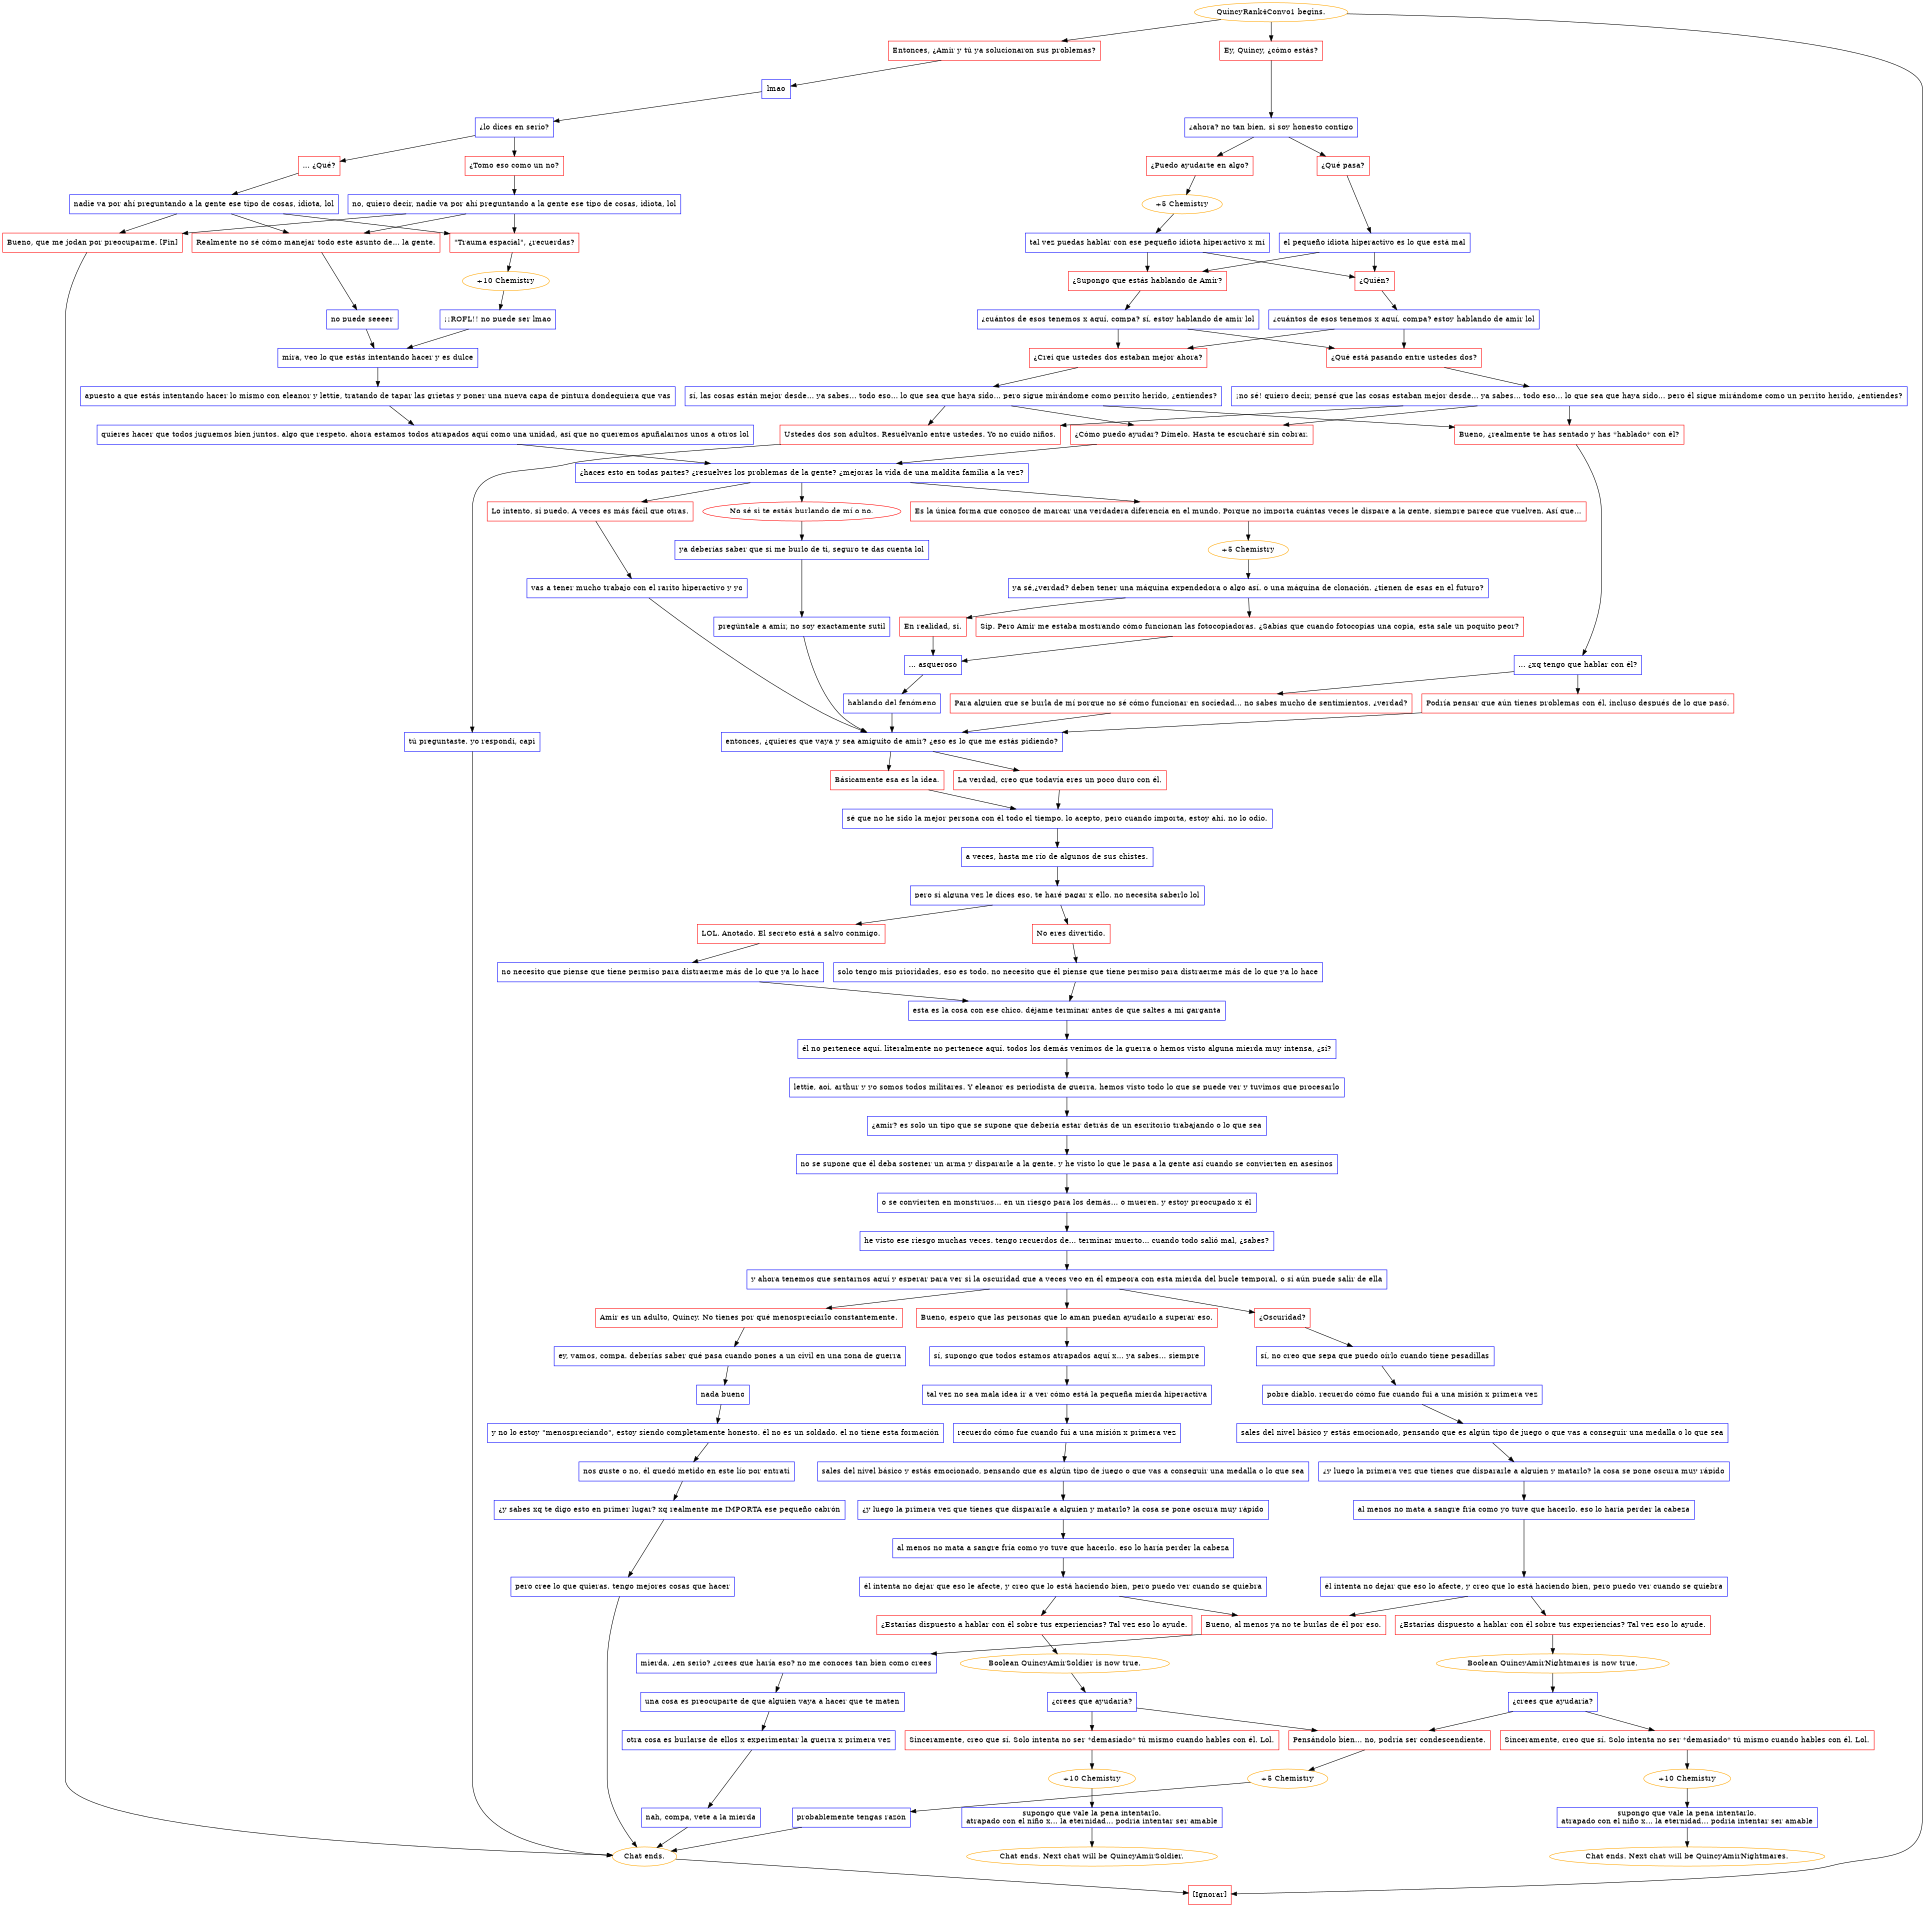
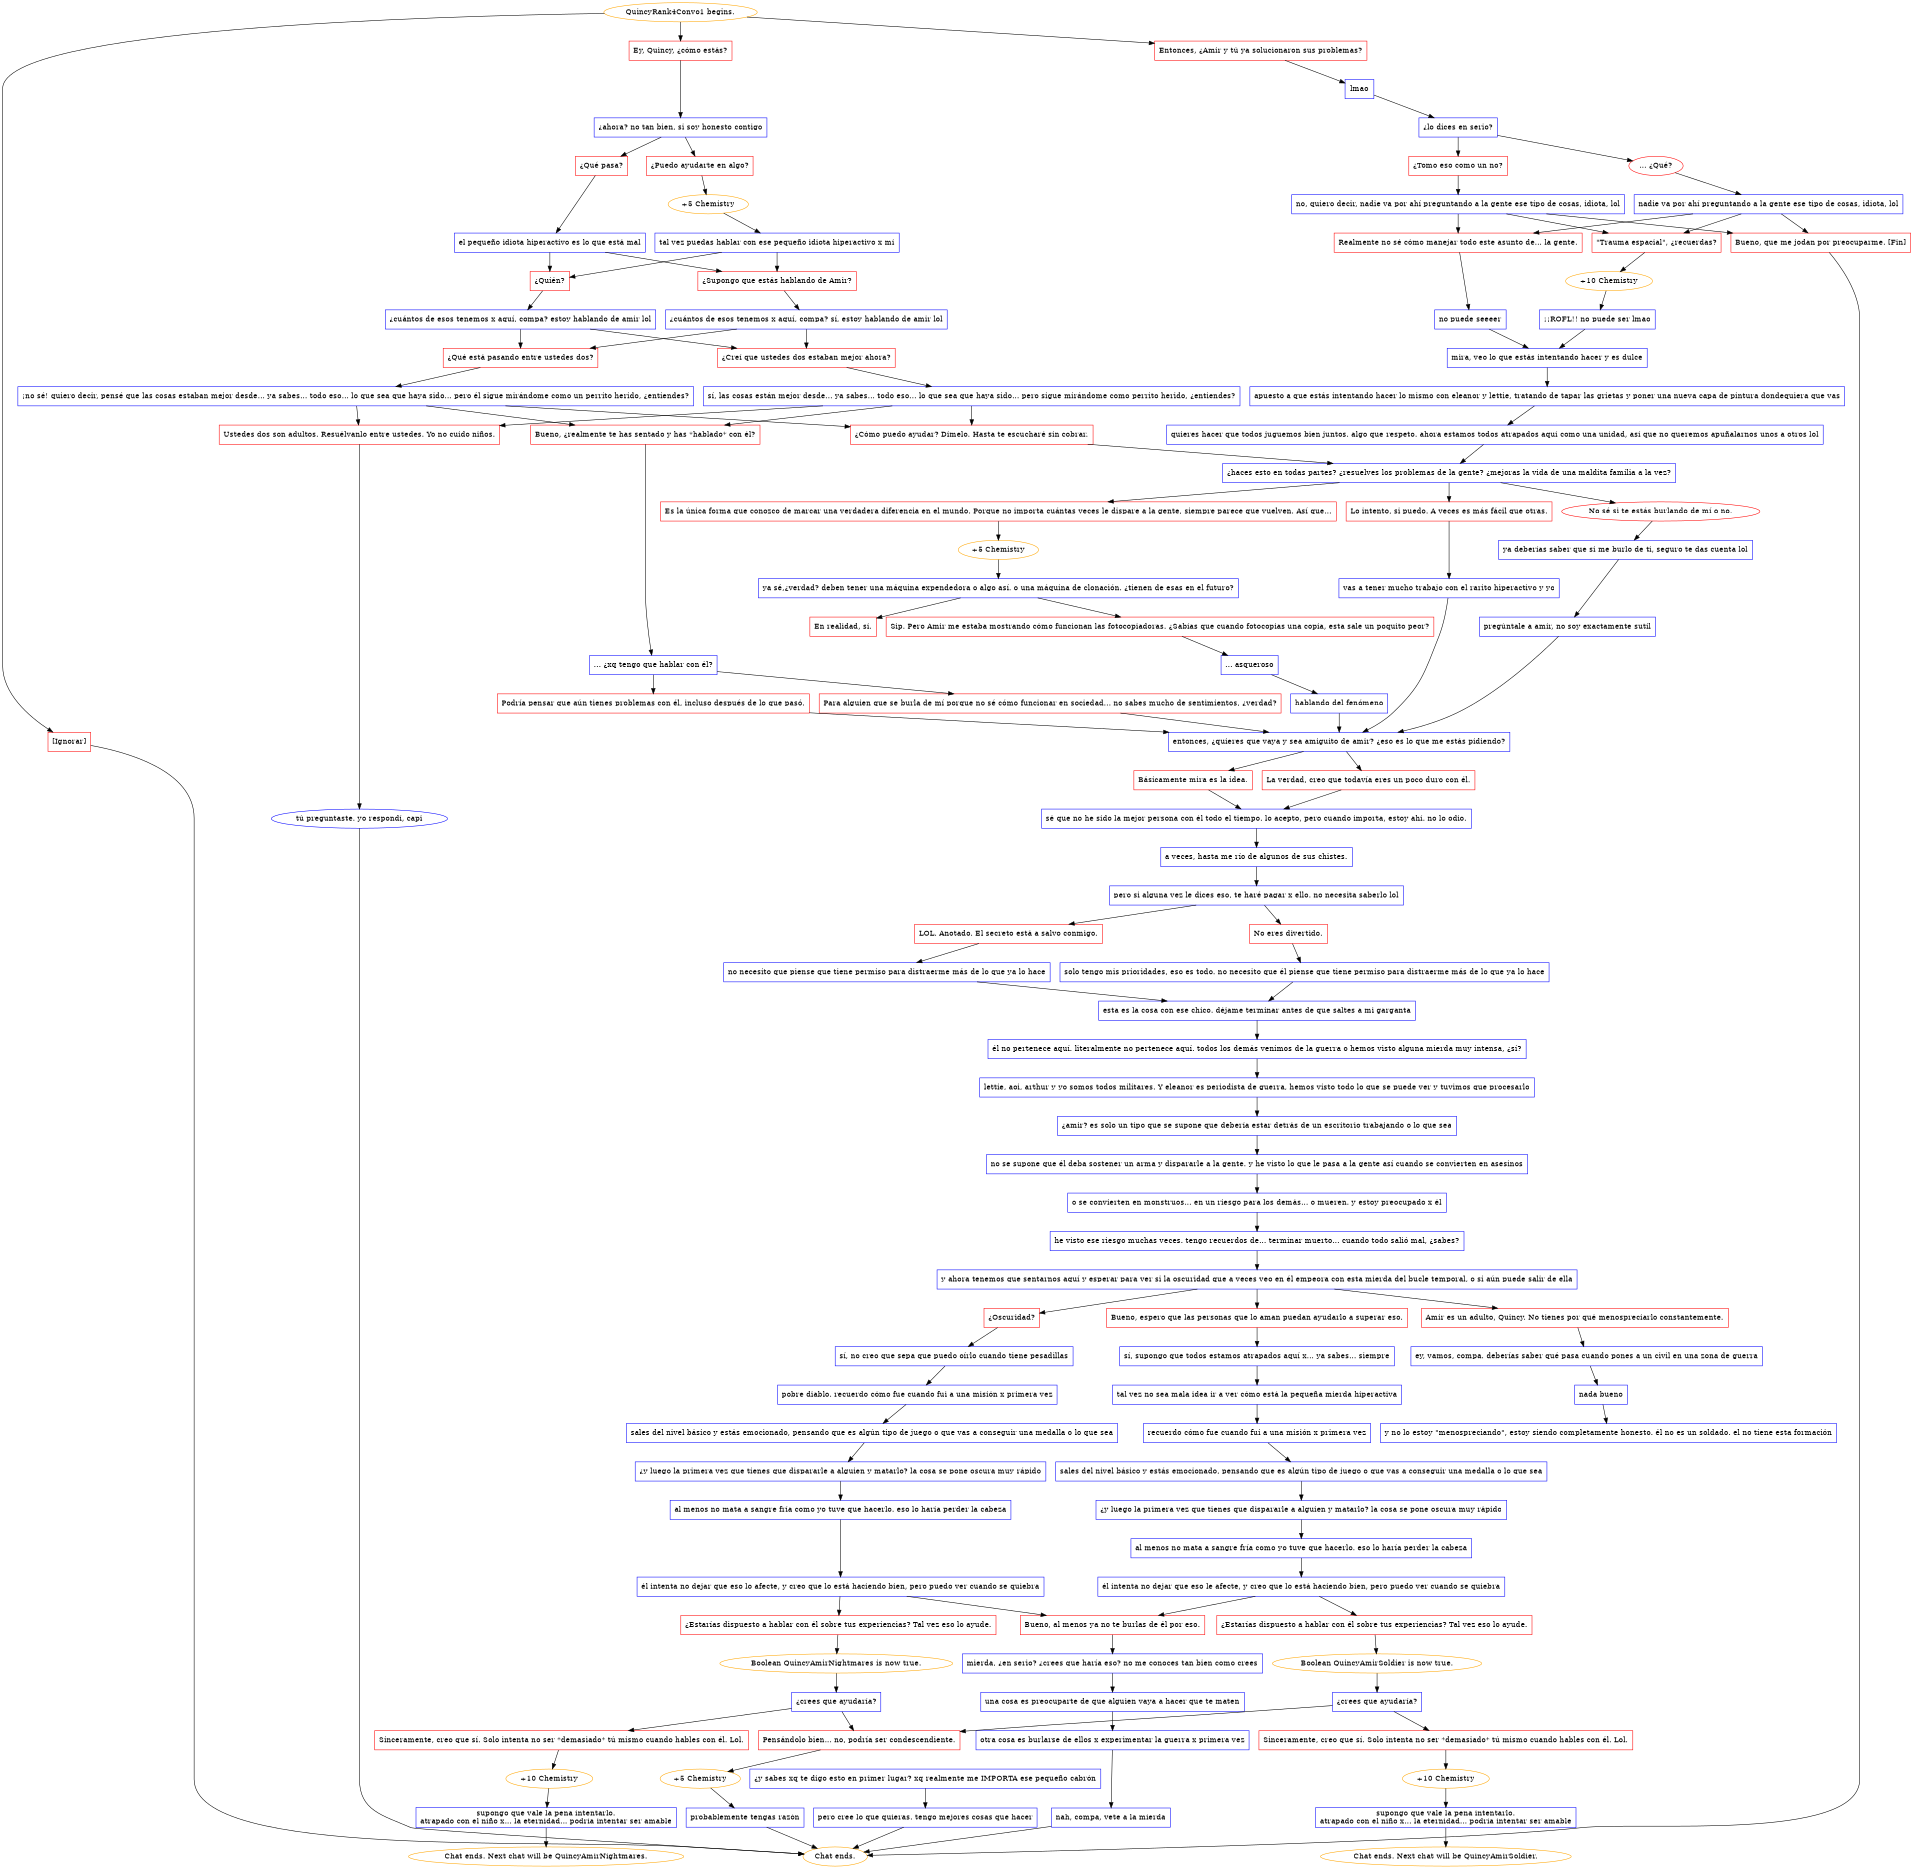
(319, 166) -> (1656, 166)
(933, 643) -> none
(472, 742) -> (359, 819)
(887, 780) -> (1193, 780)
(687, 1471) -> none
(929, 1876) -> (194, 1543)
